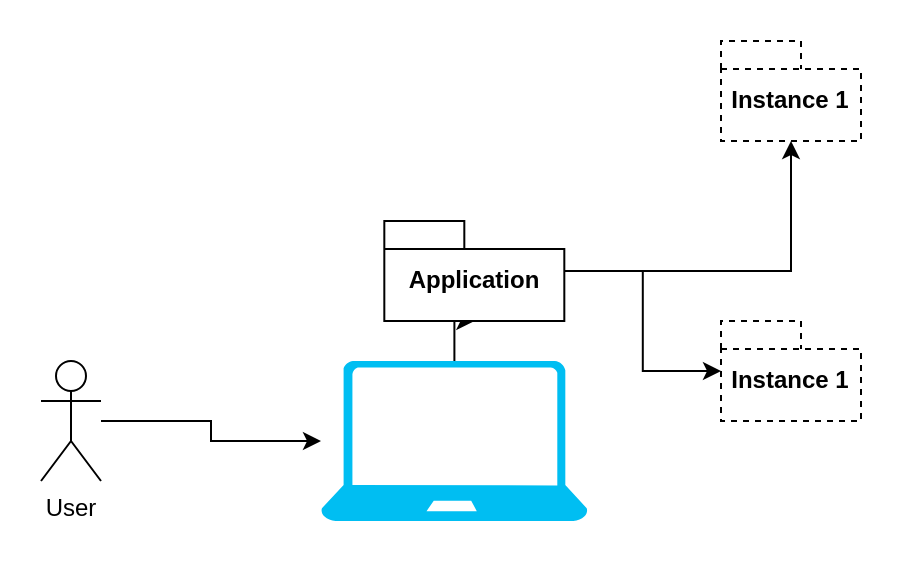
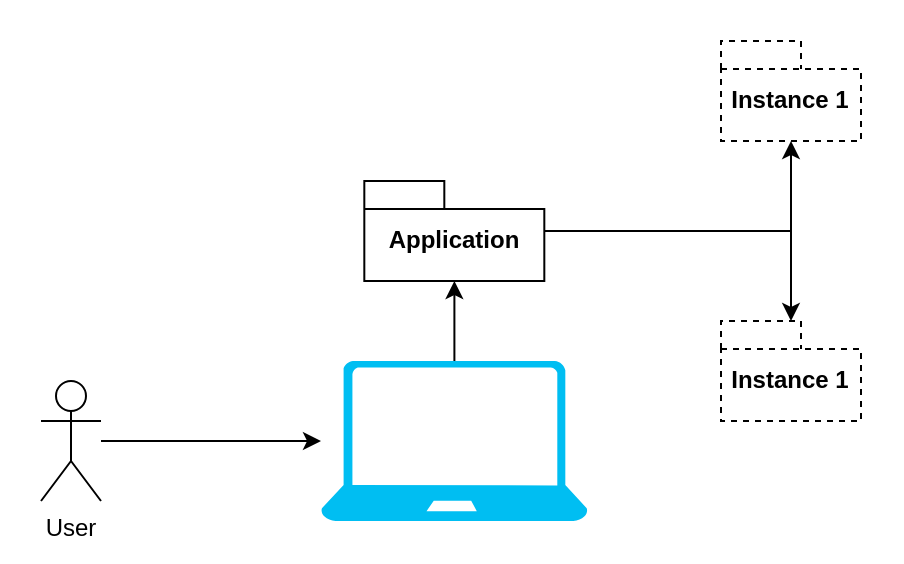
(474, 271) -> (454, 231)
(71, 421) -> (71, 441)
